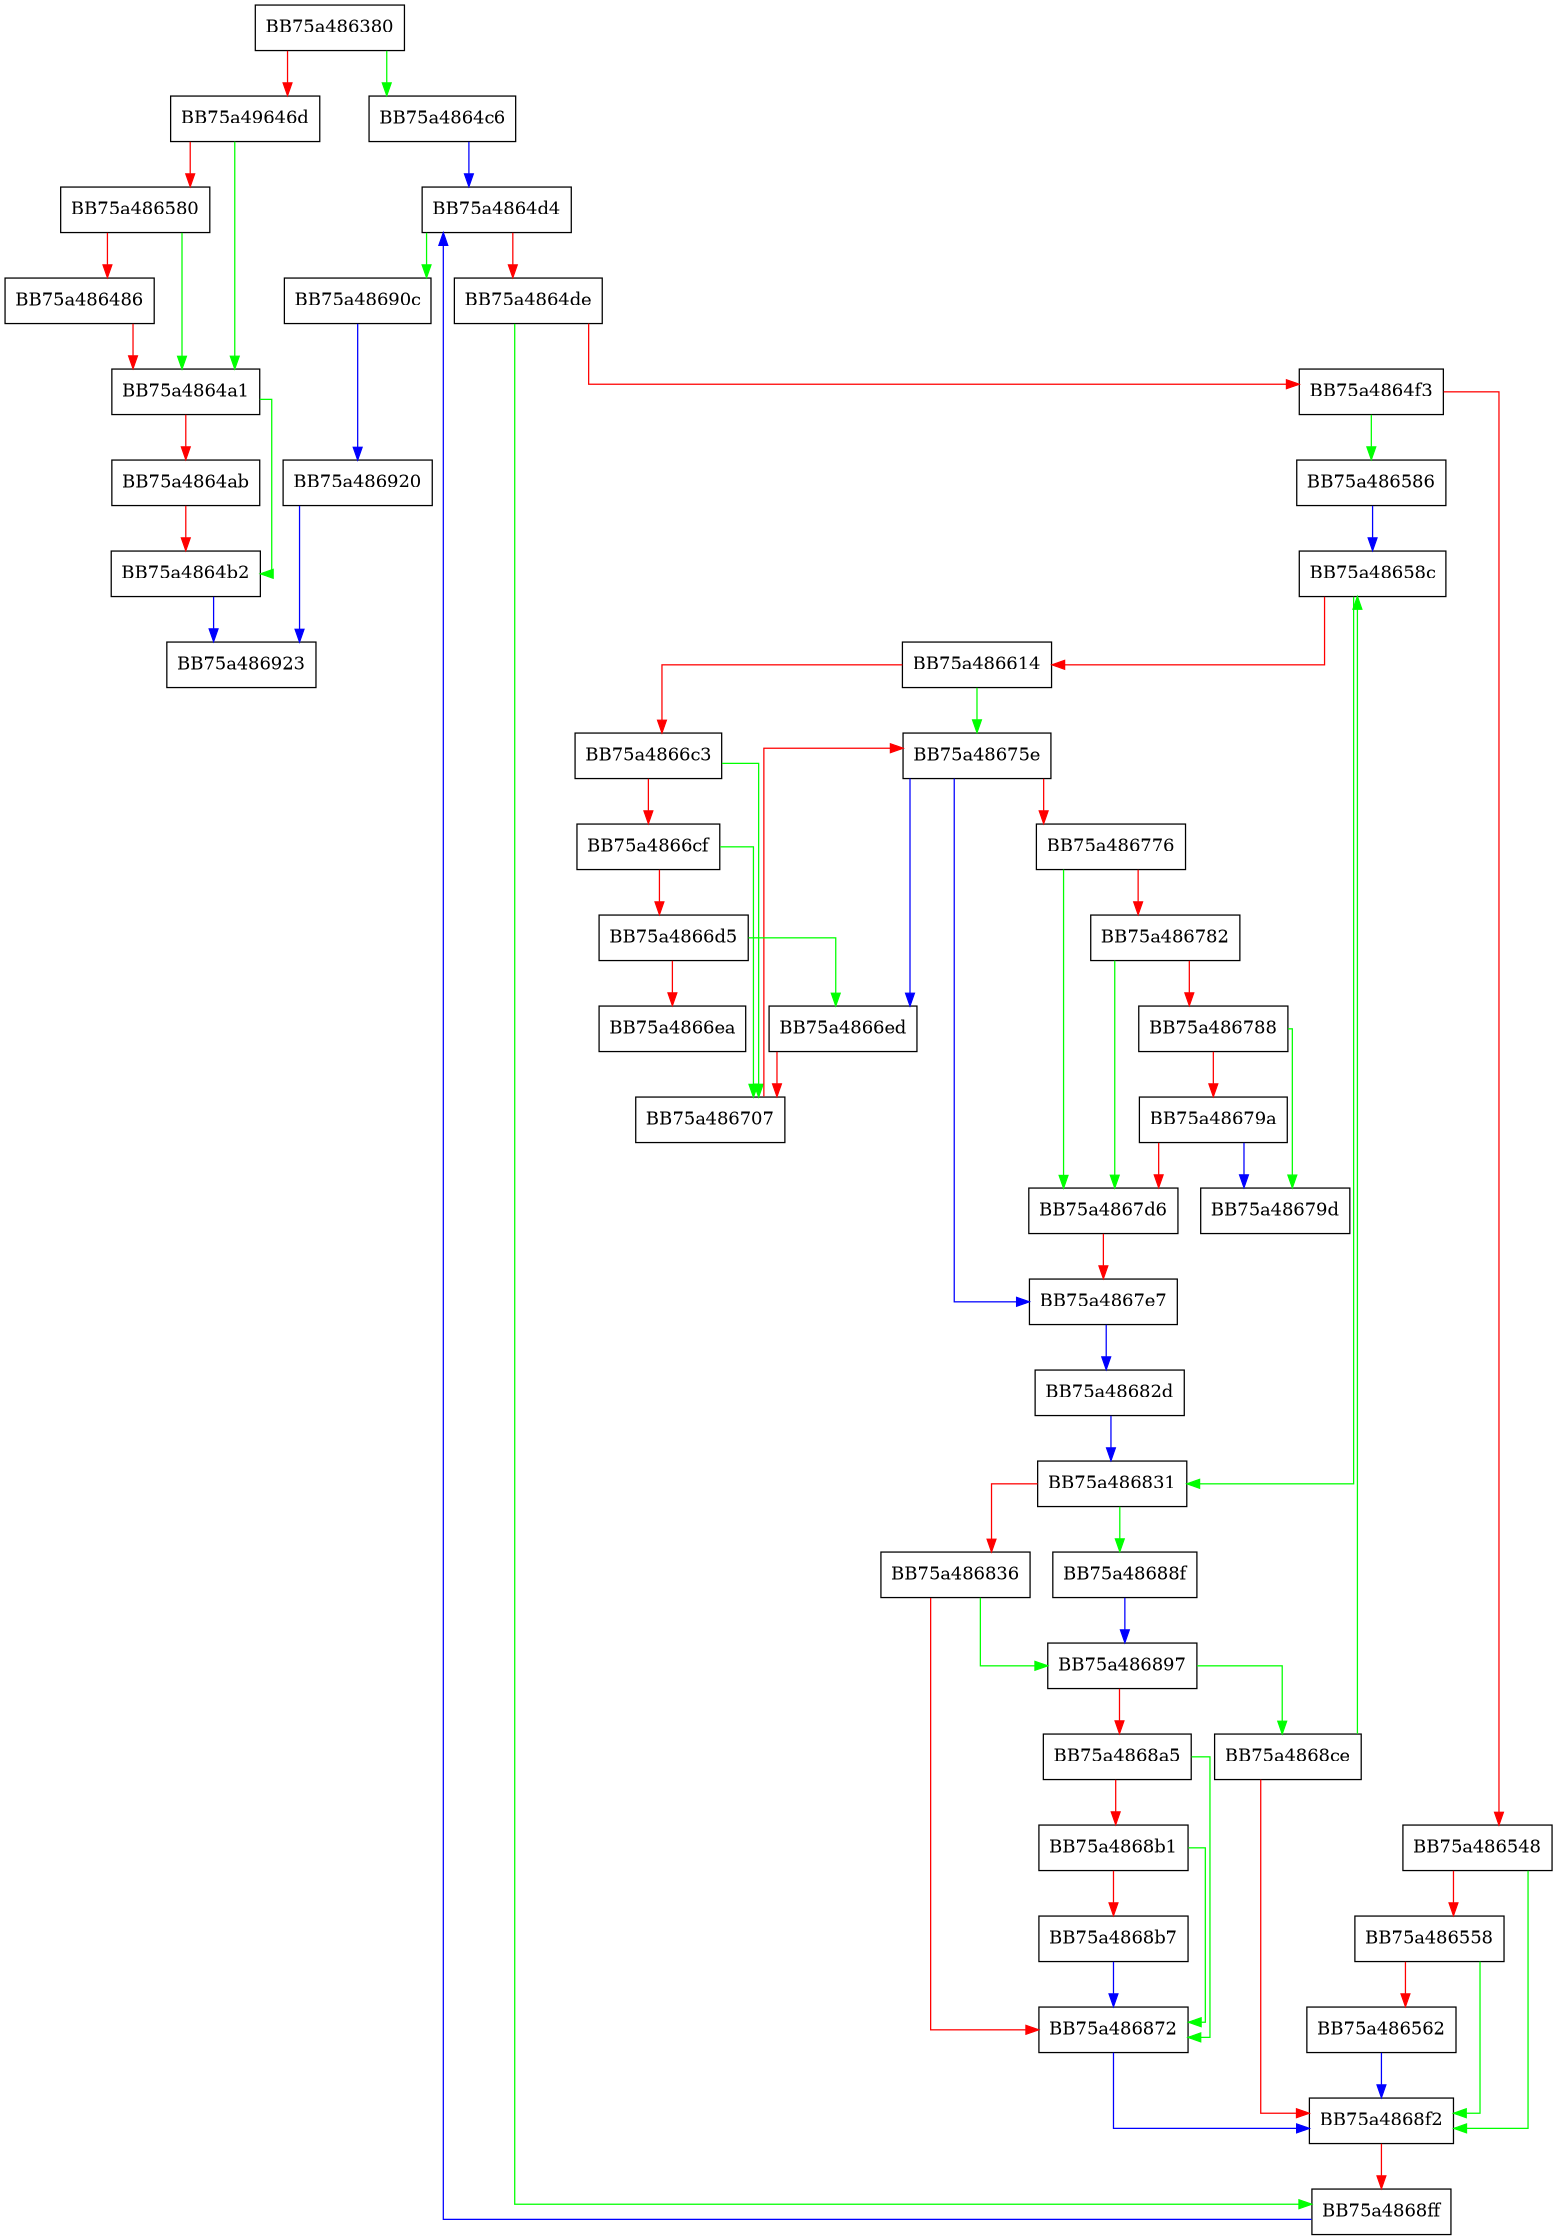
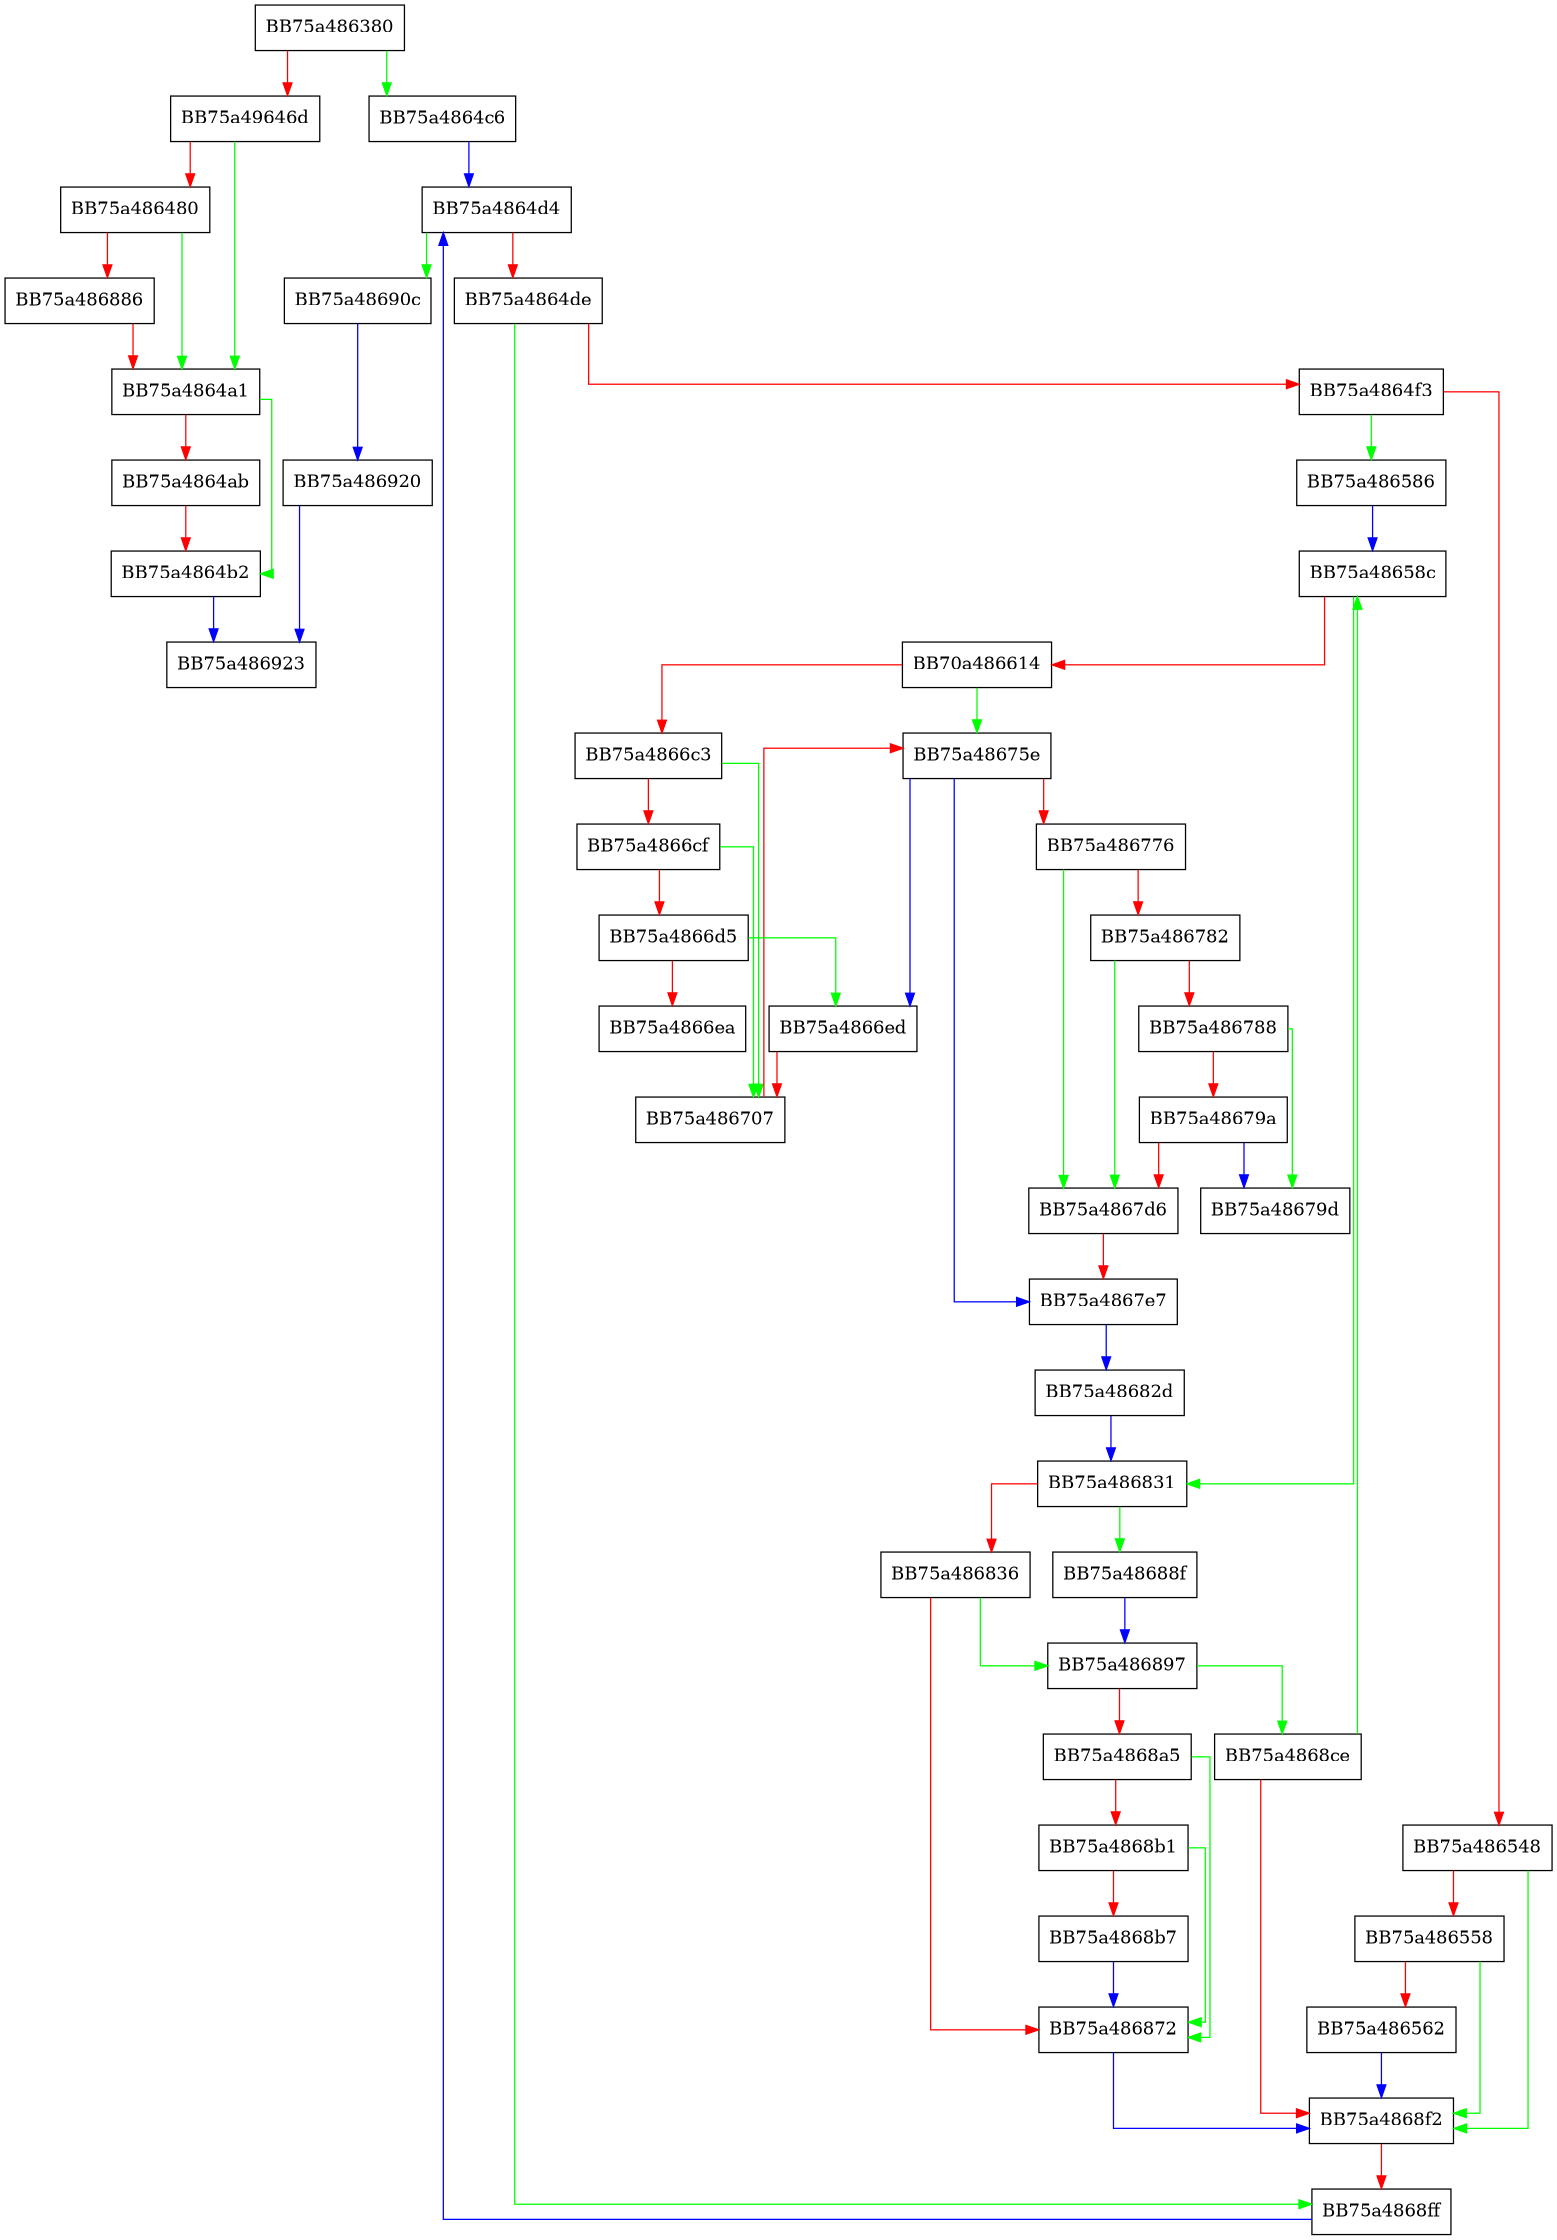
(135, 210) -> (135, 210)
(80, 301) -> (80, 301)
(977, 665) -> (977, 665)
